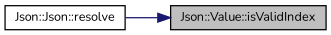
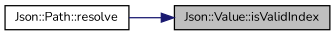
(65, 18) -> (67, 18)
